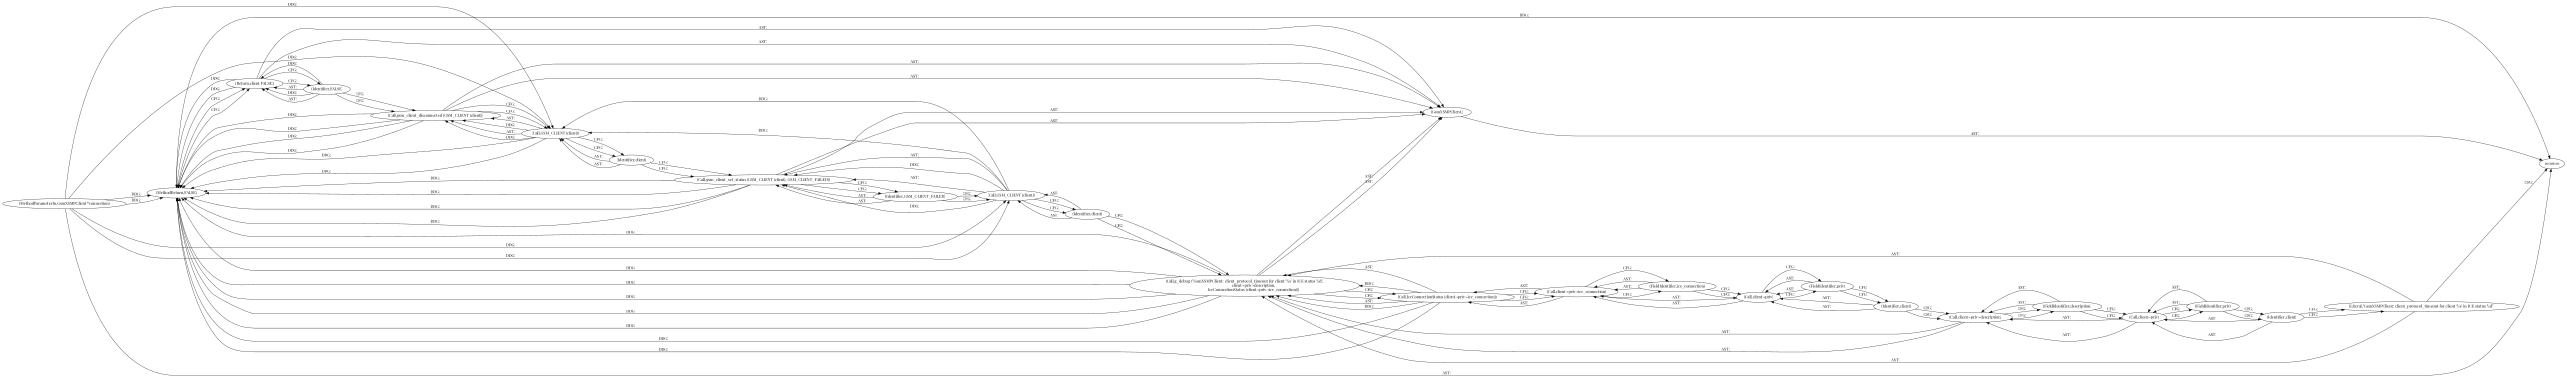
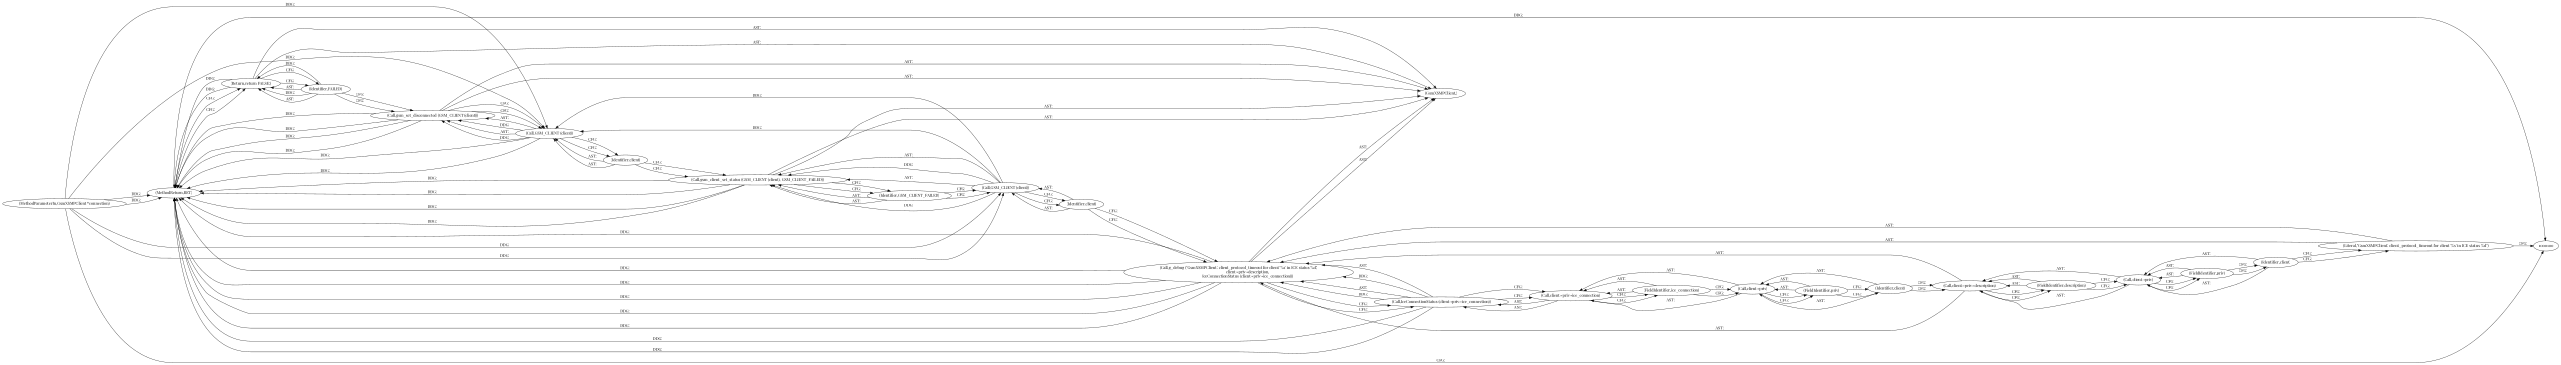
(255, 84) -> (251, 84)
(327, 89) -> (326, 89)
(436, 116) -> (433, 116)
(2001, 136) -> none
(176, 193) -> (174, 193)
(1447, 373) -> (1441, 361)
